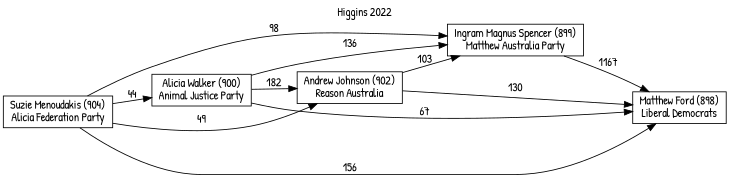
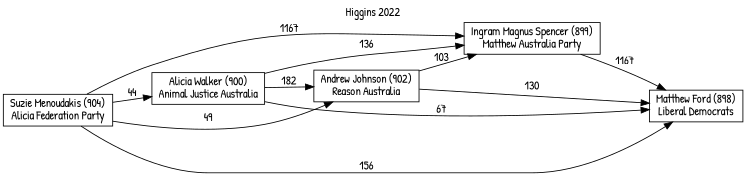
(274, 29) -> (289, 29)
(202, 90) -> (208, 88)
